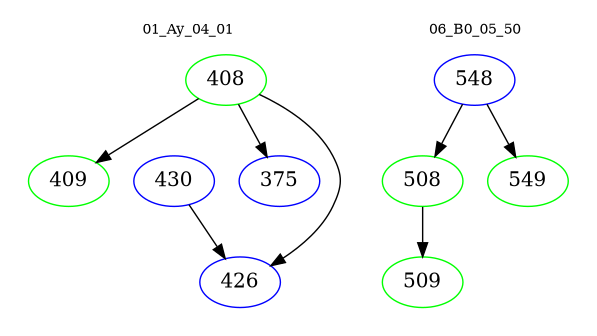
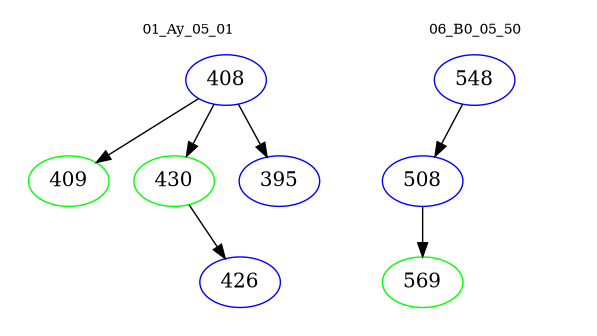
(188, 30) -> (188, 30)
(226, 80) -> (226, 80)
(338, 169) -> (204, 124)
(174, 181) -> (174, 181)
(279, 181) -> (279, 181)
(423, 181) -> (423, 181)
(528, 181) -> none
(423, 282) -> (423, 282)
